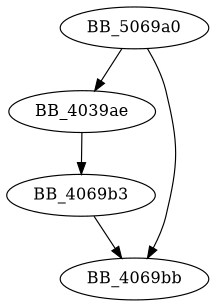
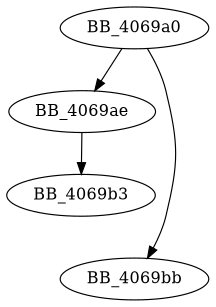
(134, 28) -> (134, 28)
(82, 112) -> (82, 112)
(105, 232) -> none
